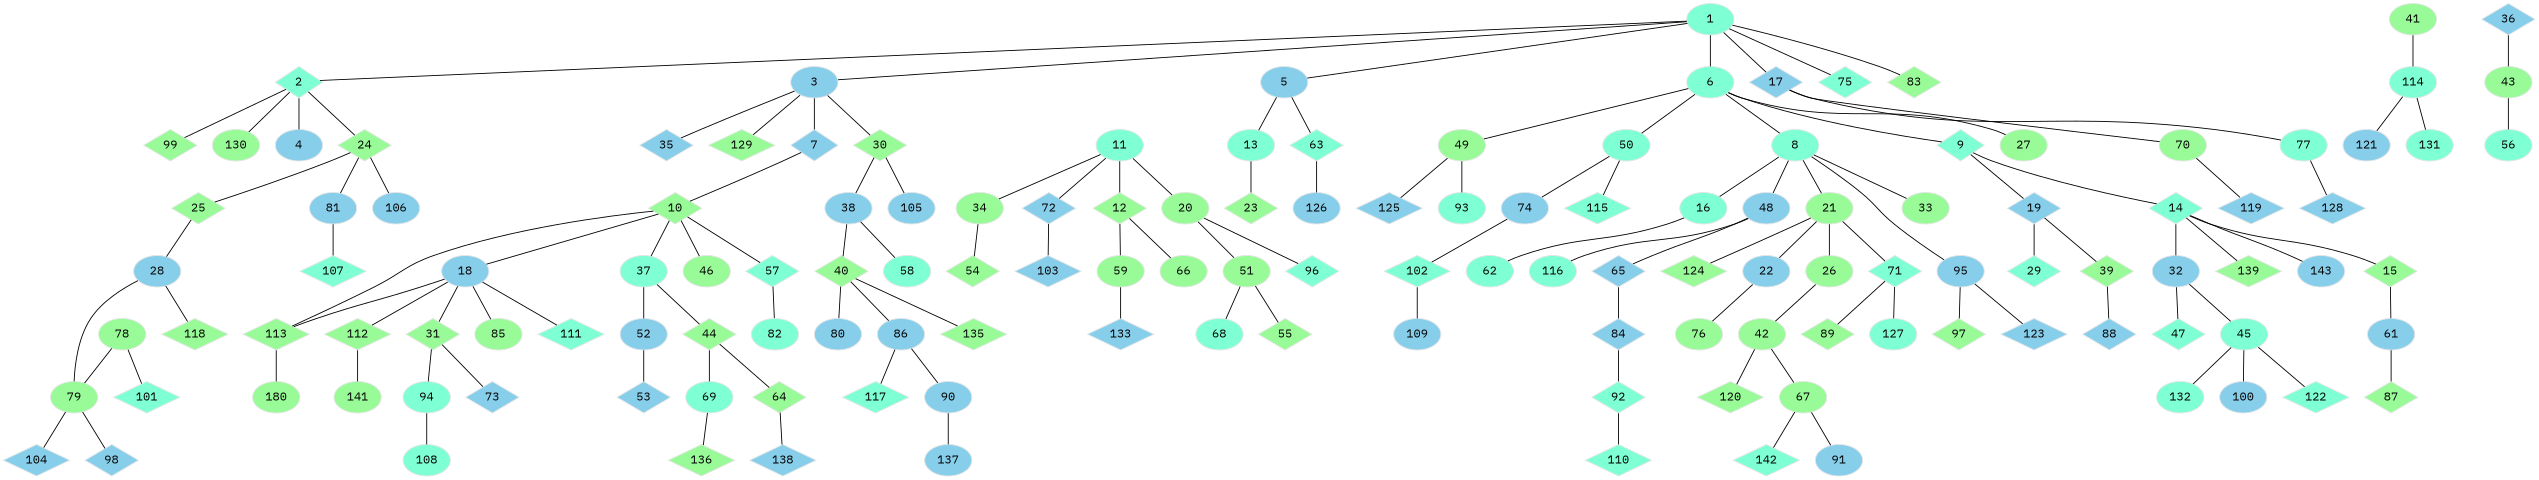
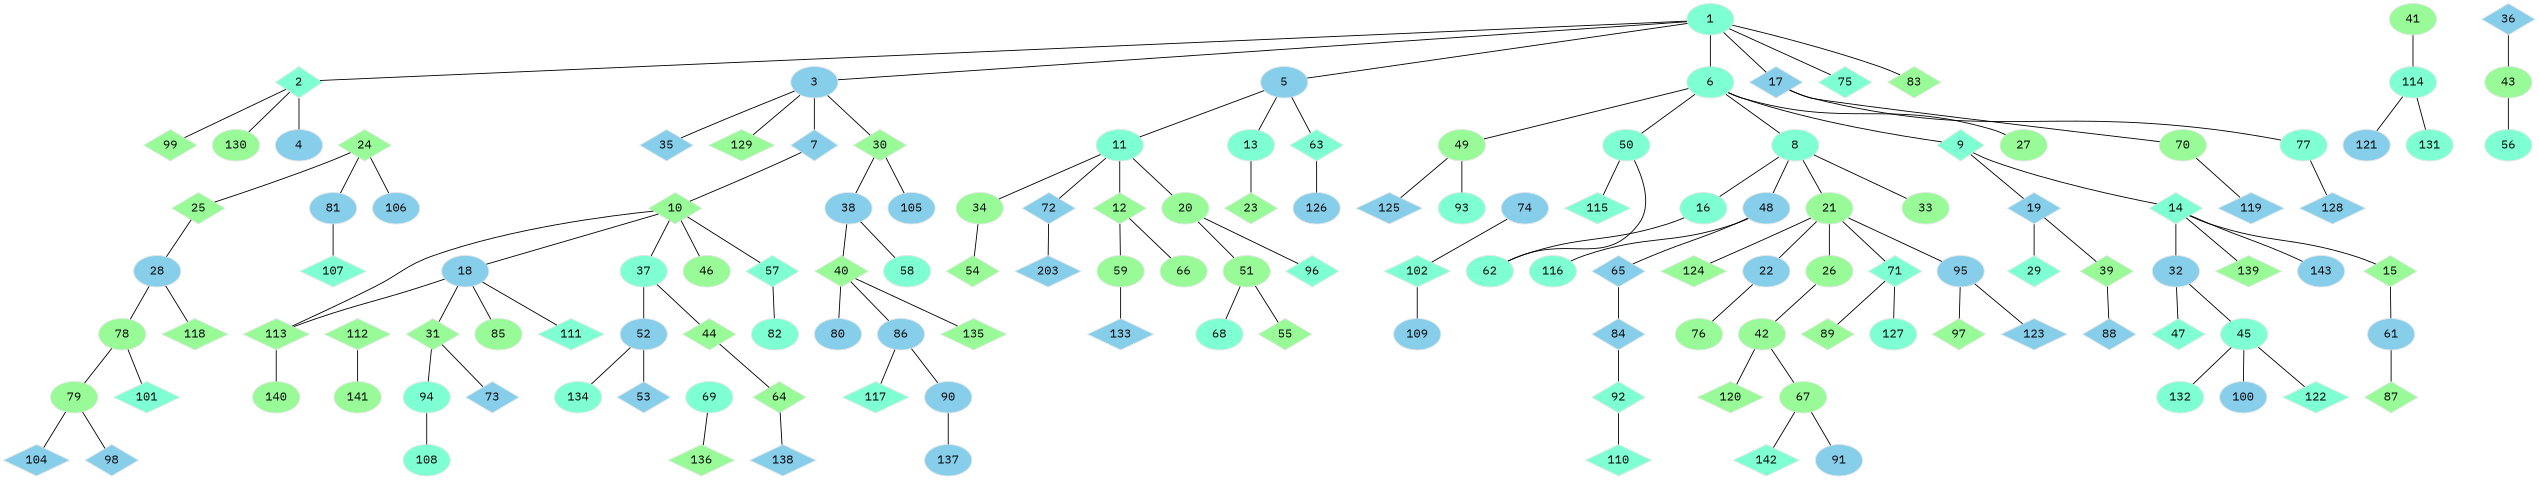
(332, 114) -> none
none -> (1202, 114)
(1576, 177) -> (1584, 249)
(1878, 208) -> (1895, 240)
(1048, 271) -> (1048, 271)
(410, 304) -> none
(90, 321) -> (140, 303)
(709, 366) -> none
(276, 397) -> (276, 397)
none -> (578, 397)
